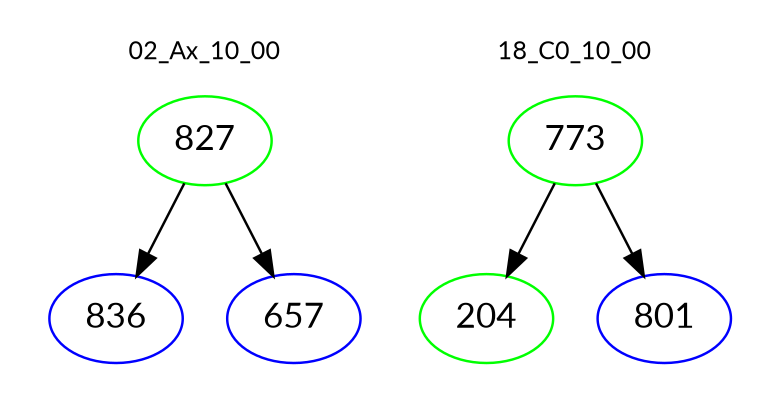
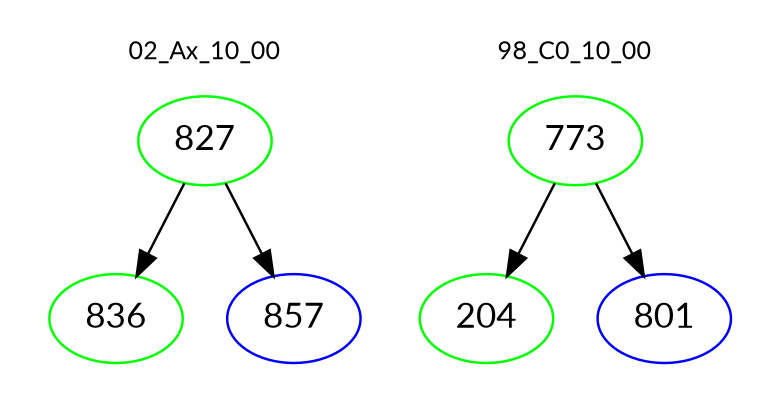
(575, 53) -> (575, 53)
(116, 319) -> (116, 319)
(294, 319) -> (294, 319)
